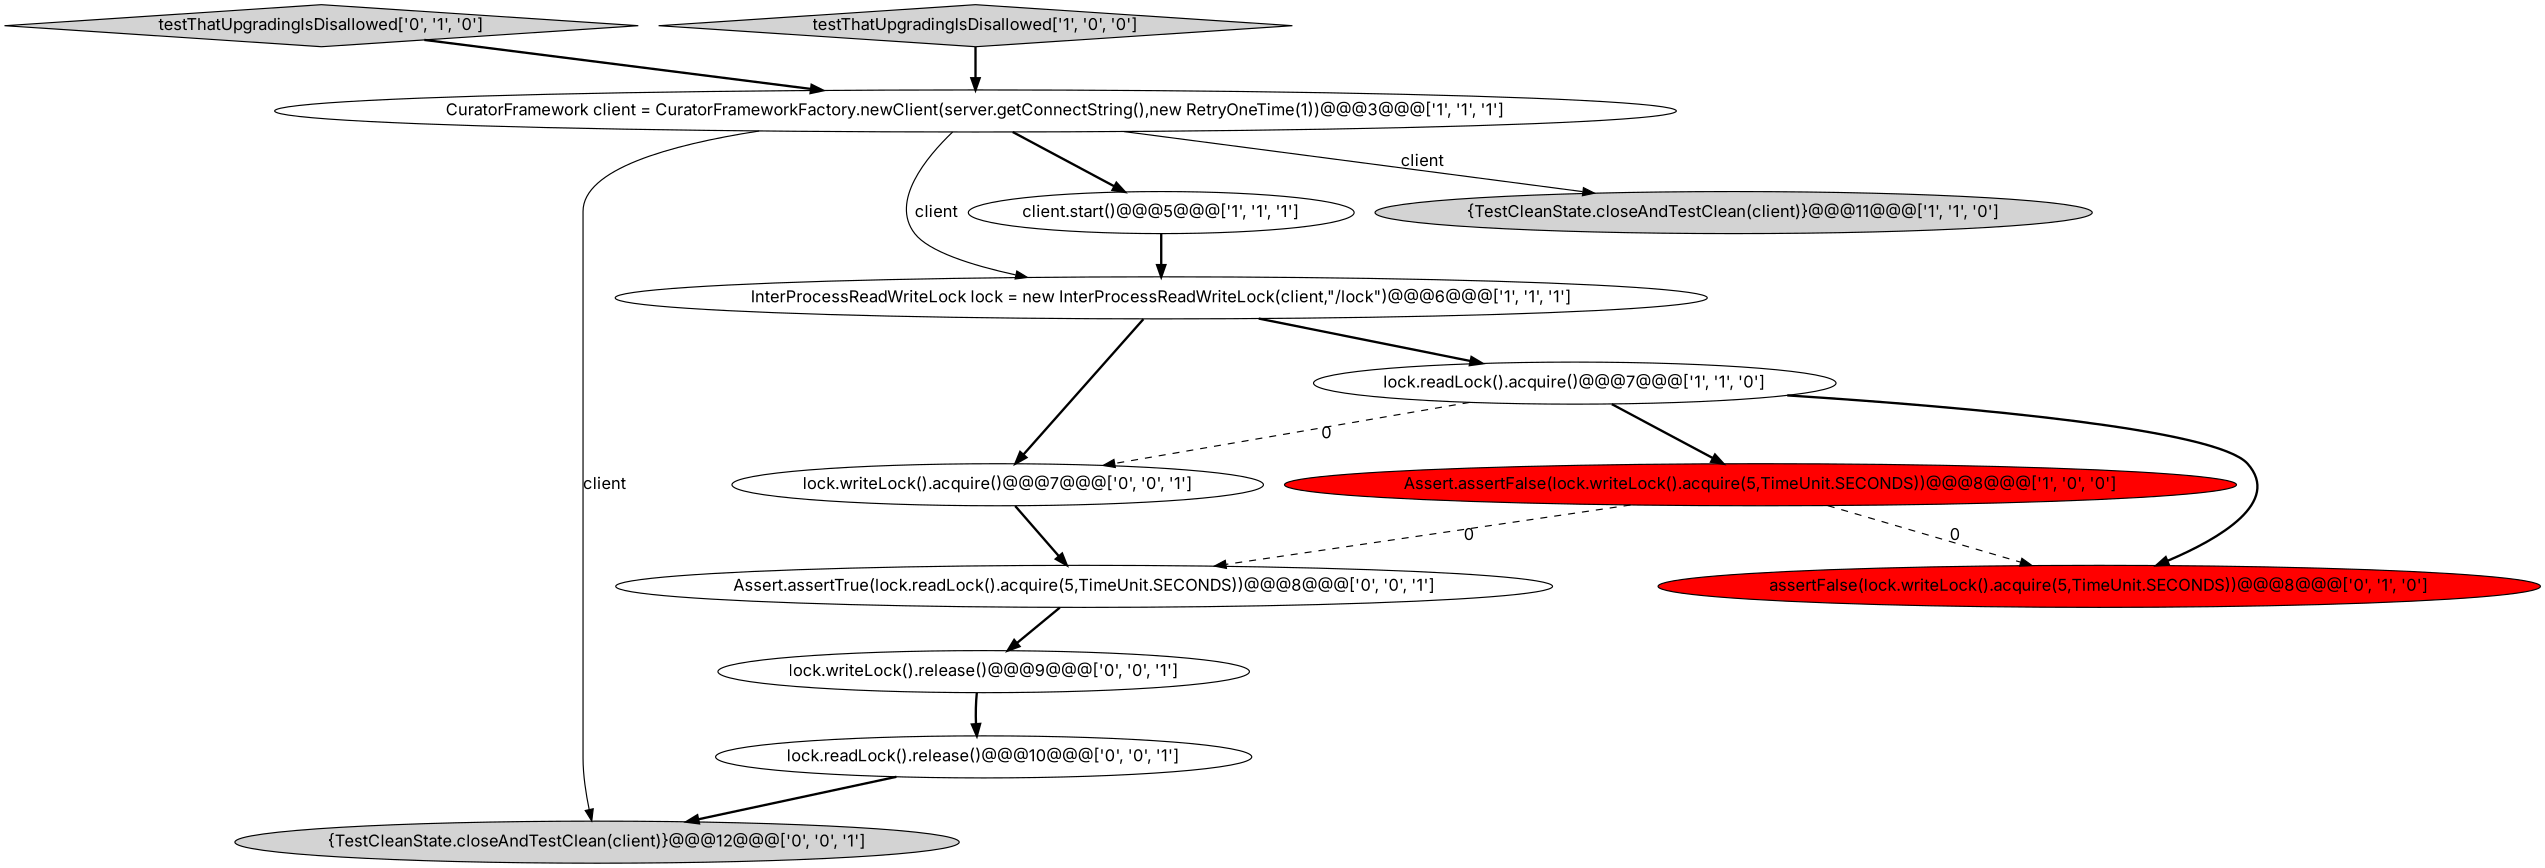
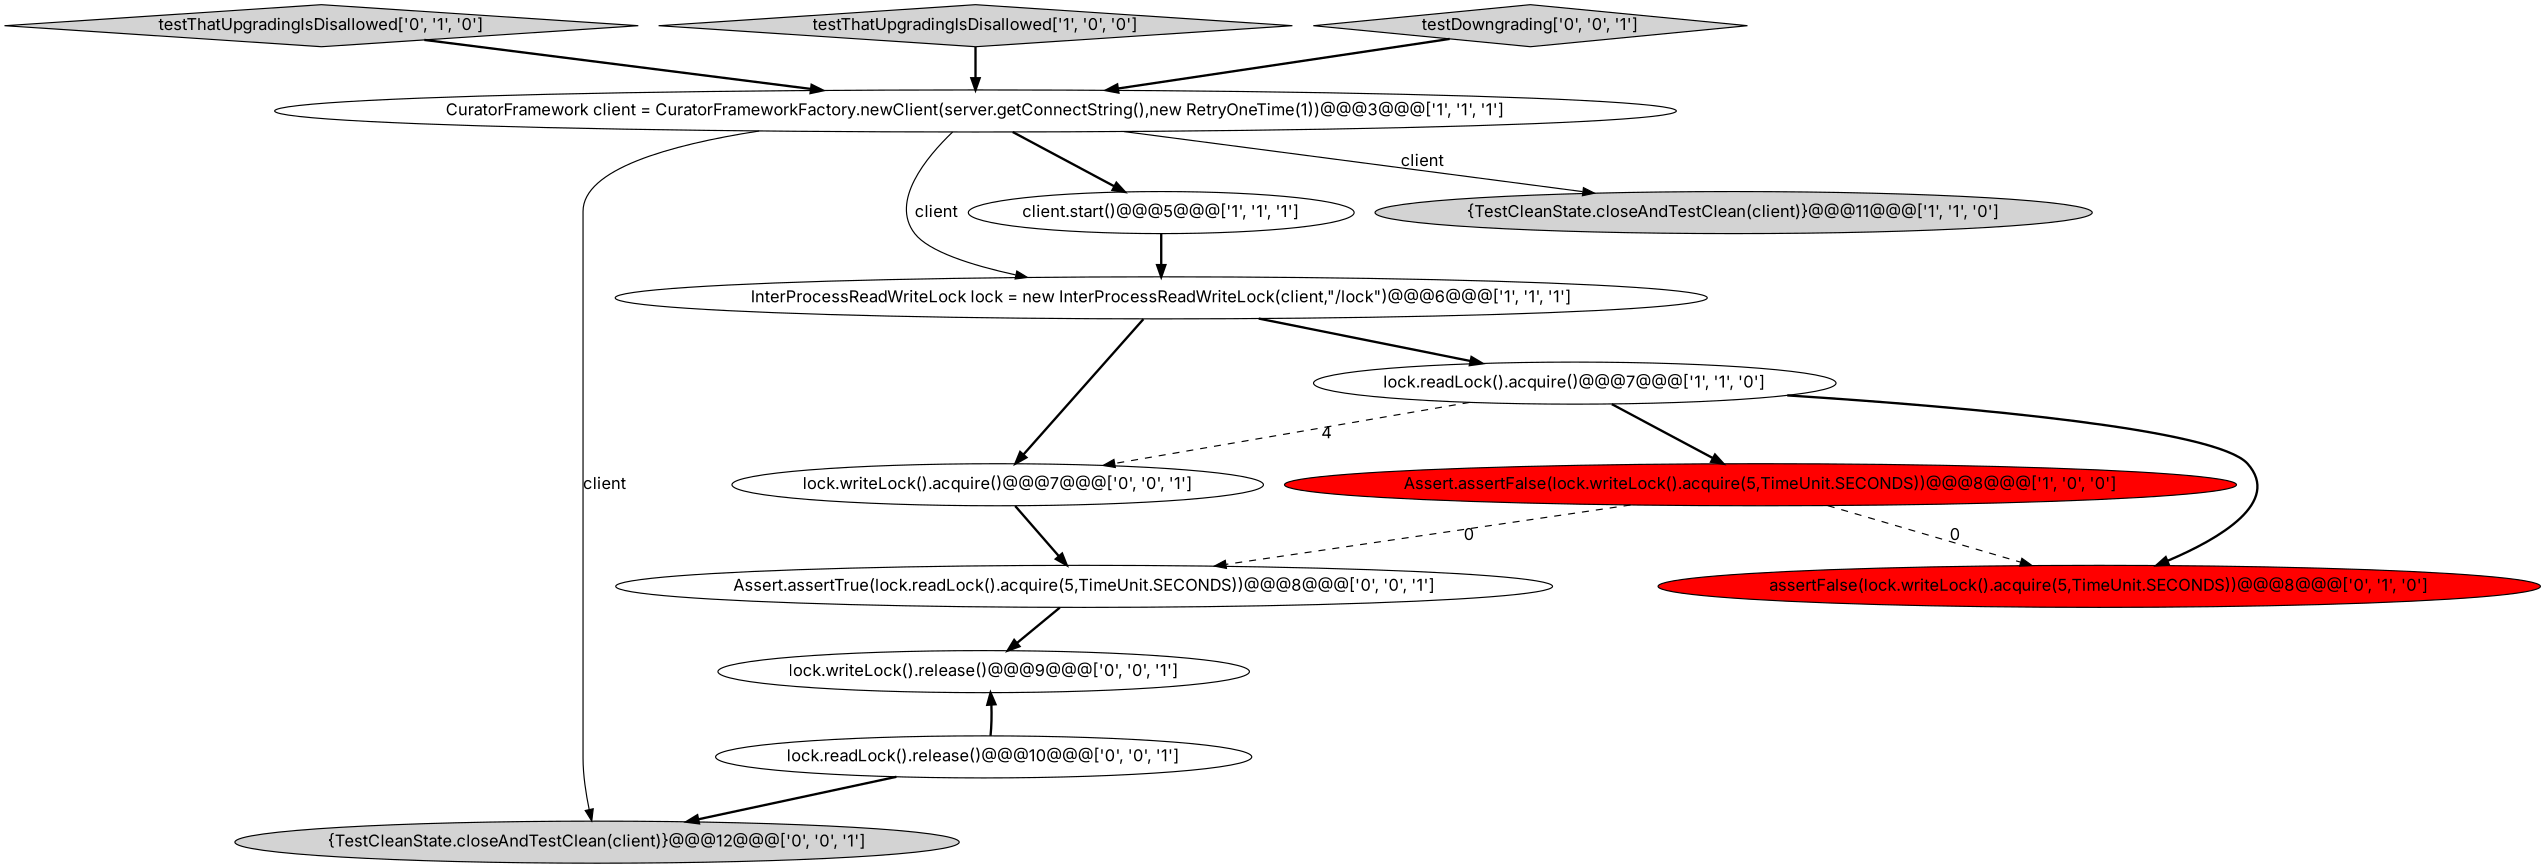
none -> (1530, 26)
(1327, 434) -> (1327, 434)
(976, 708) -> (991, 720)
